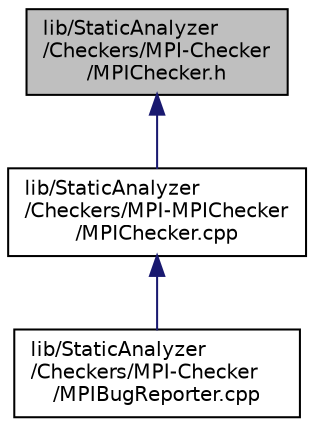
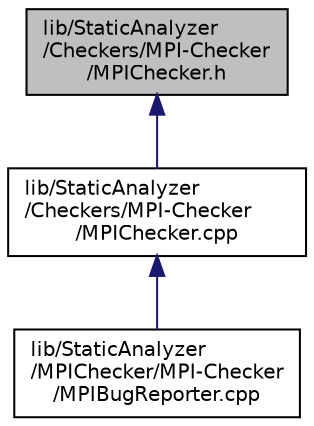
(157, 212) -> (157, 212)
(157, 373) -> (157, 373)
